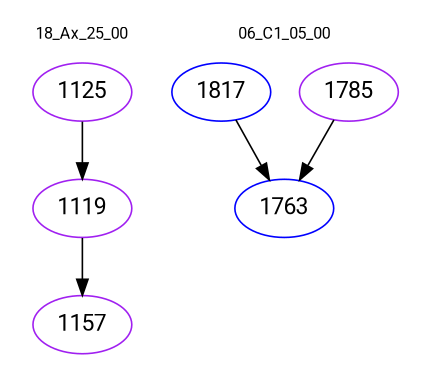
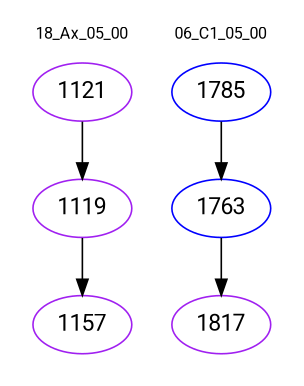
(82, 35) -> (82, 35)
(82, 92) -> (82, 92)
(221, 92) -> (221, 325)
(349, 92) -> (221, 92)
(249, 143) -> (221, 259)
